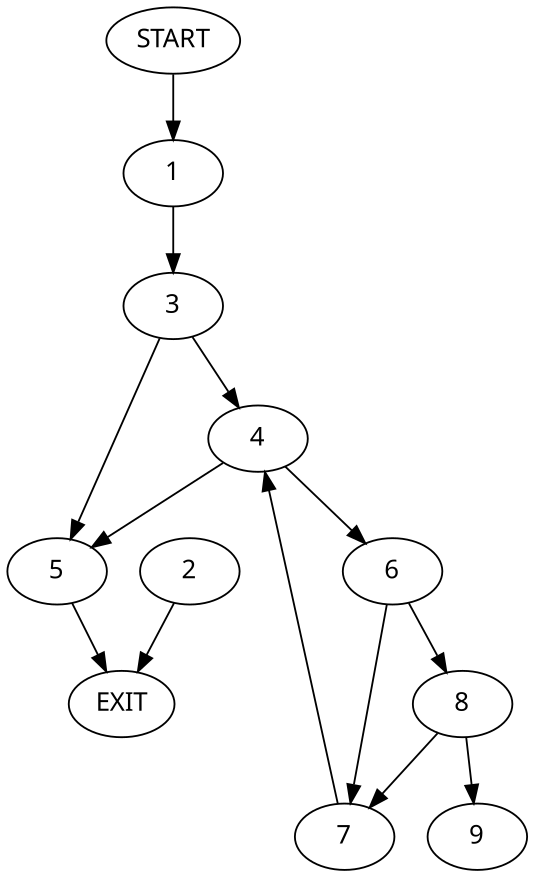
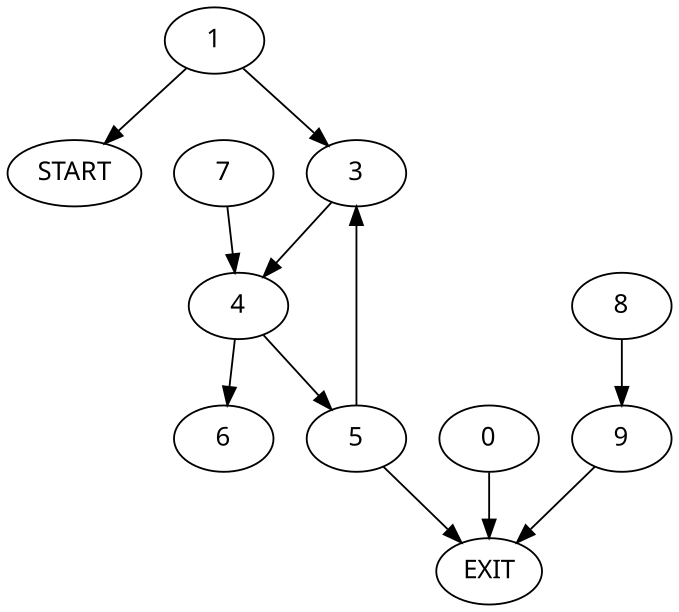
(173, 98) -> (152, 100)
(119, 430) -> (356, 315)
none -> (563, 498)
(190, 571) -> (489, 439)
(423, 629) -> none
(370, 695) -> none
(410, 764) -> none
